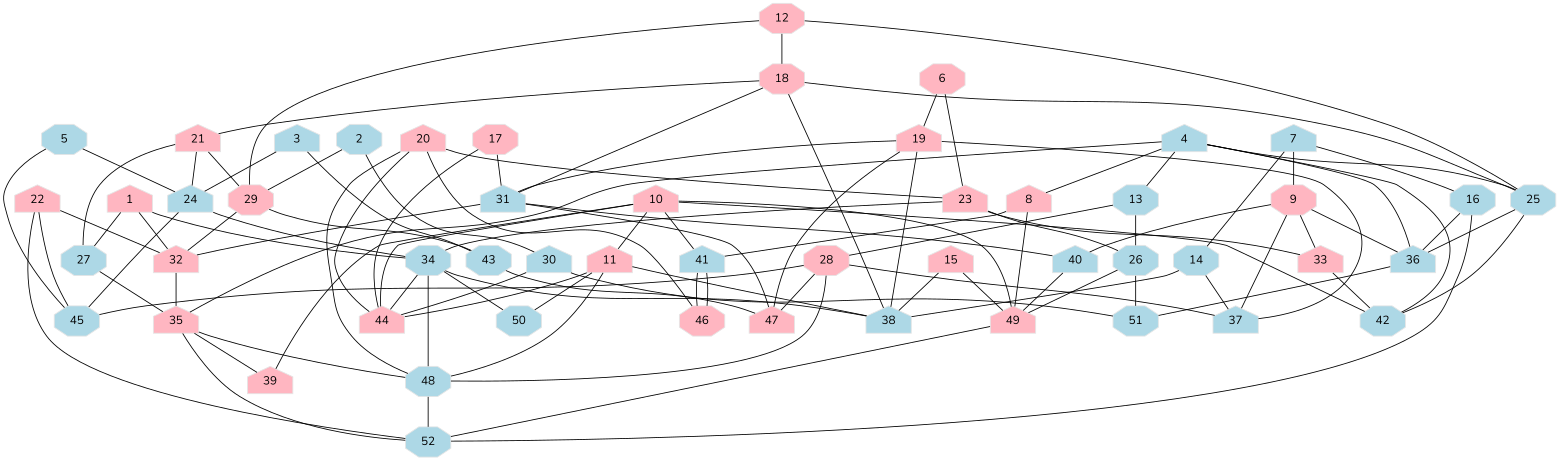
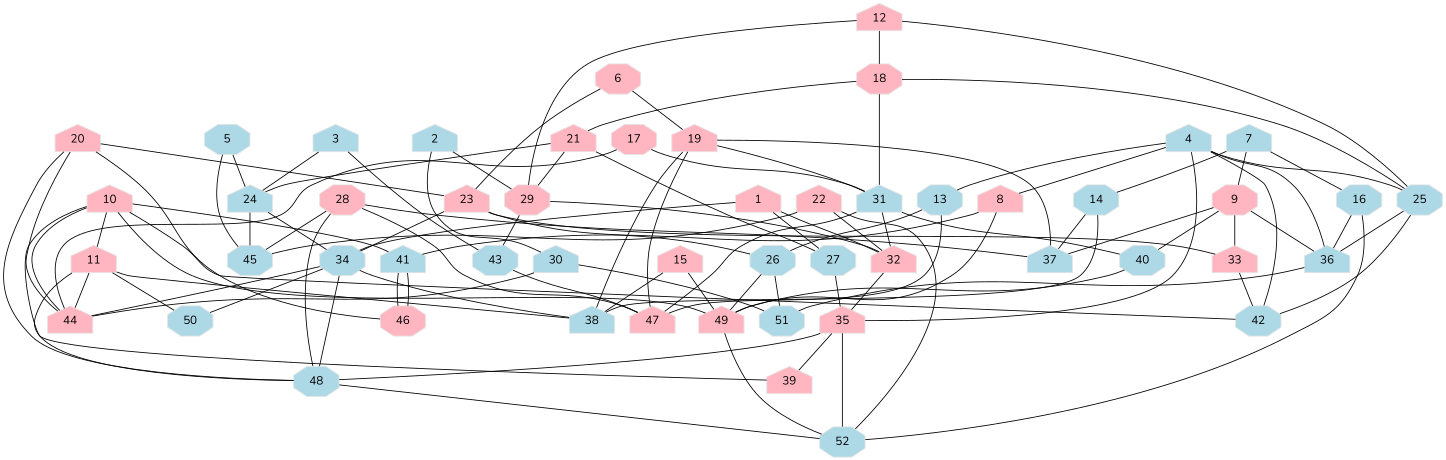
(782, 18) -> (879, 18)
(359, 139) -> (435, 139)
(830, 185) -> none
(981, 230) -> (830, 298)
(1075, 260) -> (1142, 260)
